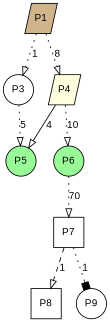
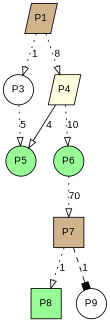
(69, 232) -> (69, 232)
(59, 264) -> (59, 264)
(79, 264) -> (79, 264)
(46, 304) -> (46, 304)
